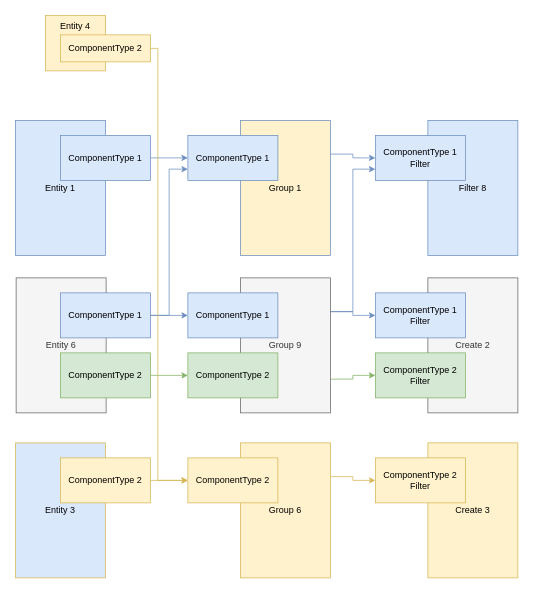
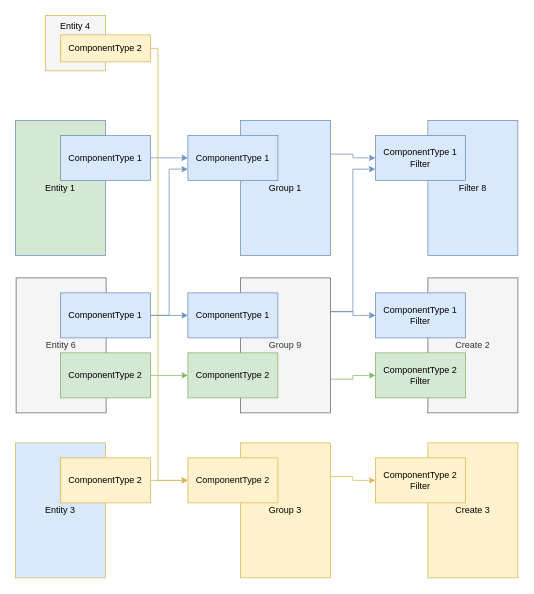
(75, 26) -> (75, 26)
(60, 188) -> (60, 188)
(285, 188) -> (285, 188)
(285, 510) -> (285, 510)
